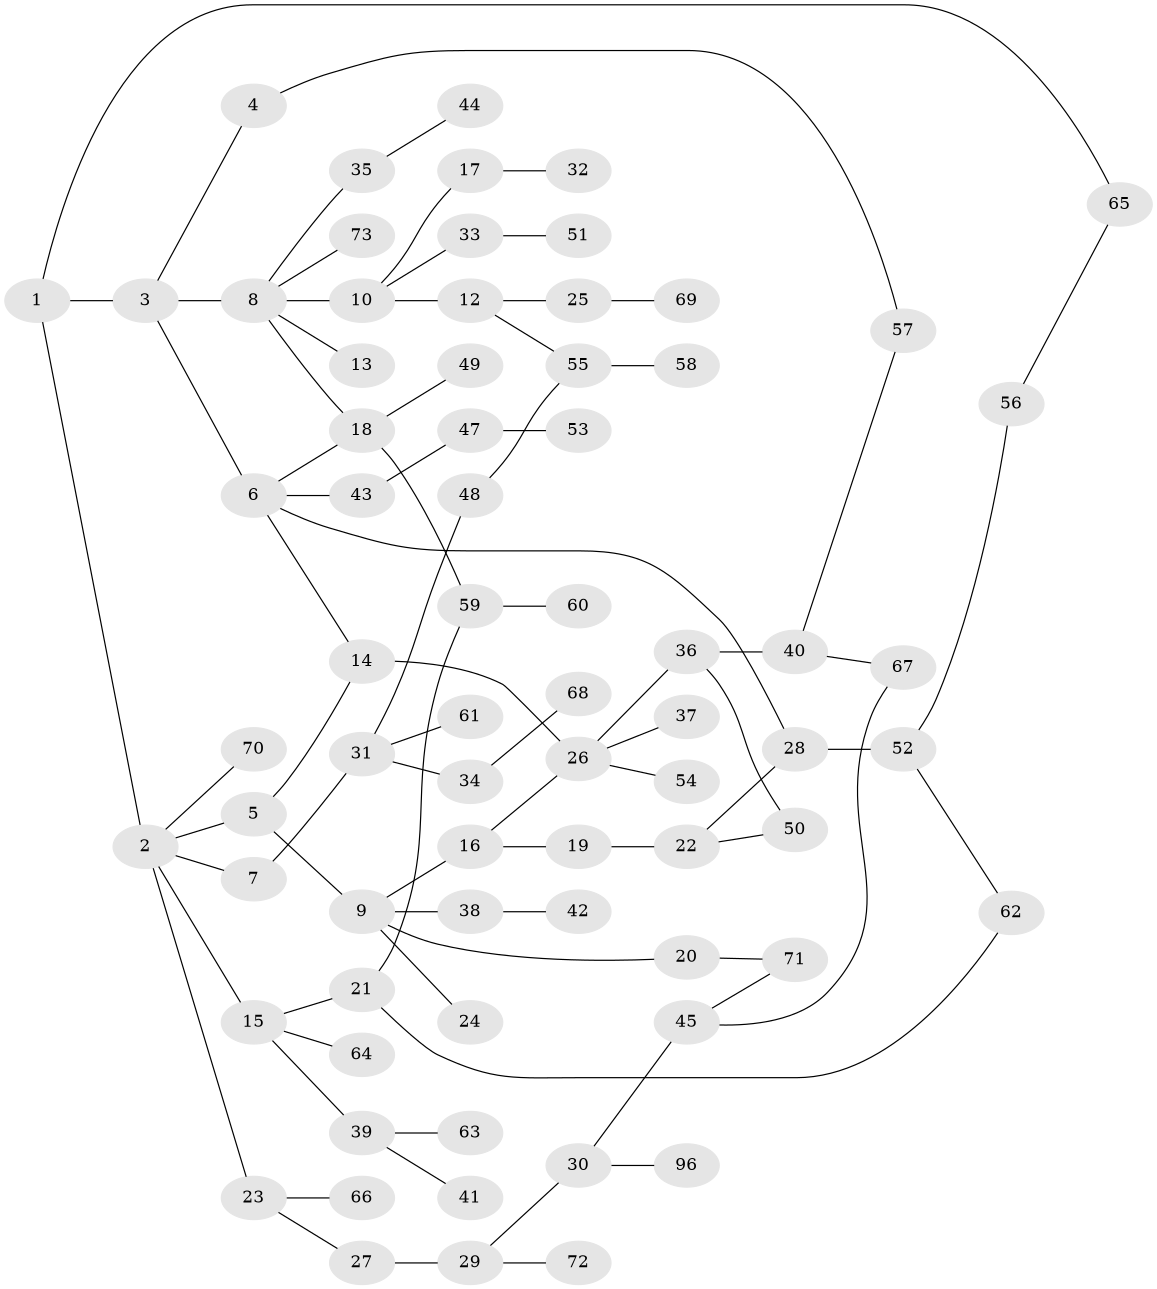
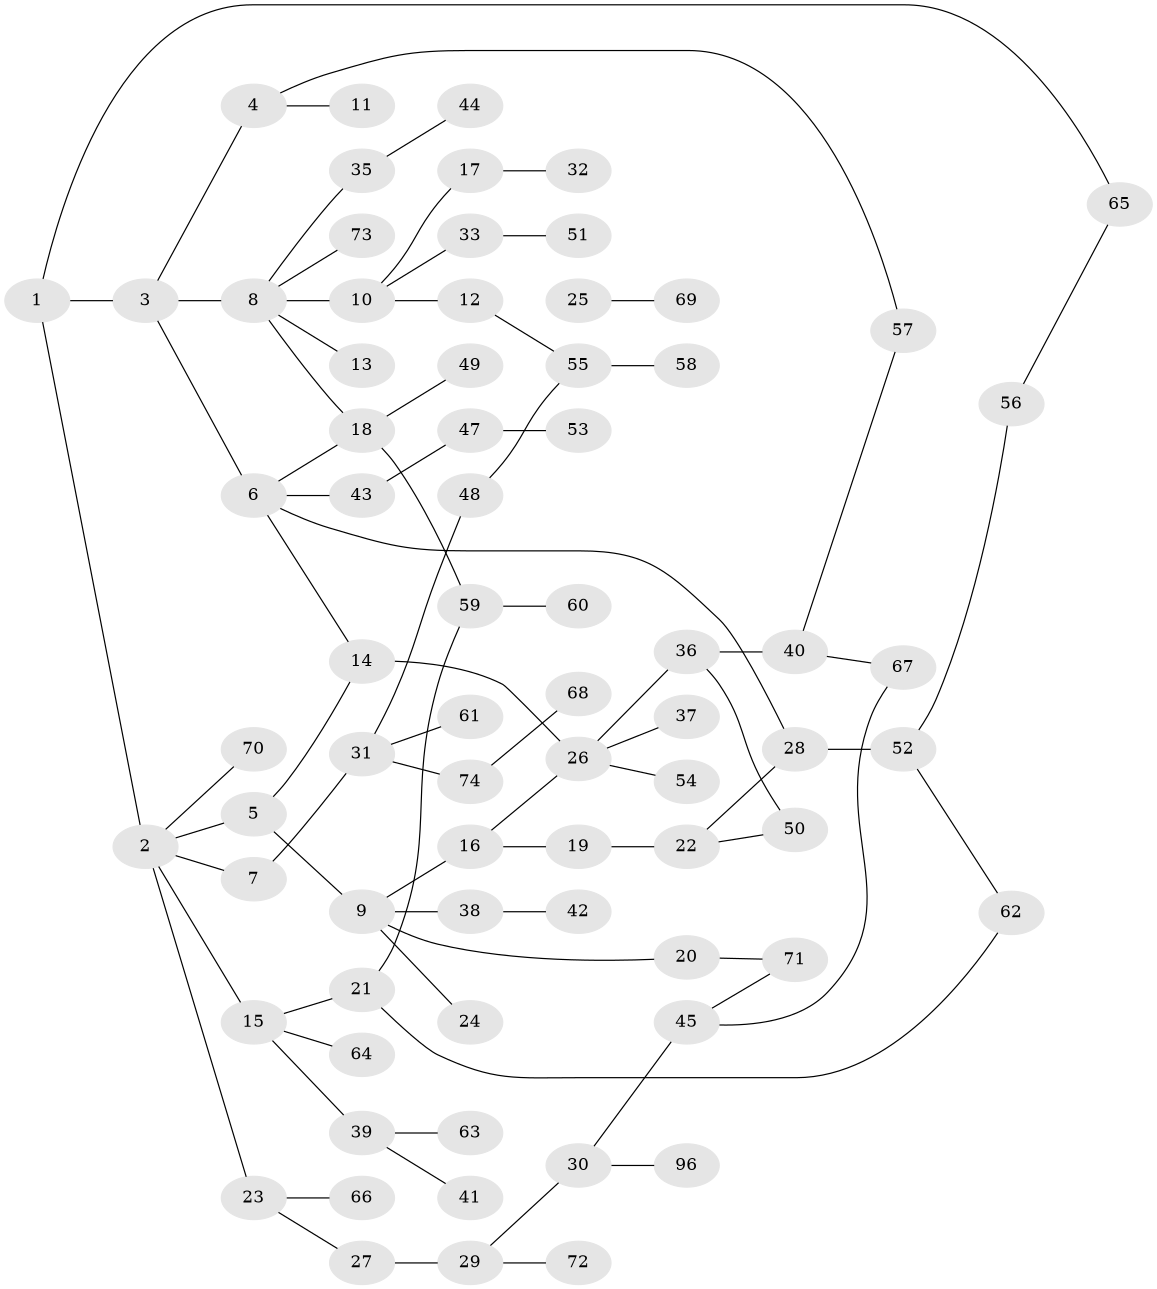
none -> (362, 106)
(525, 301) -> none
(470, 782) -> (470, 782)
